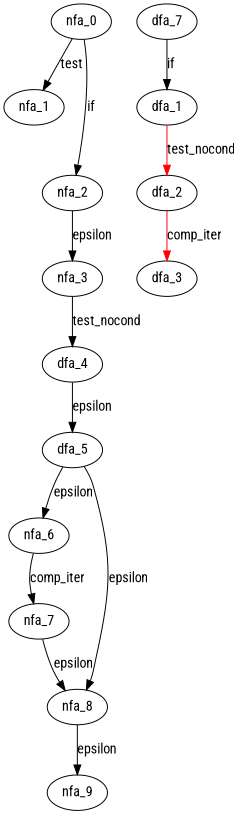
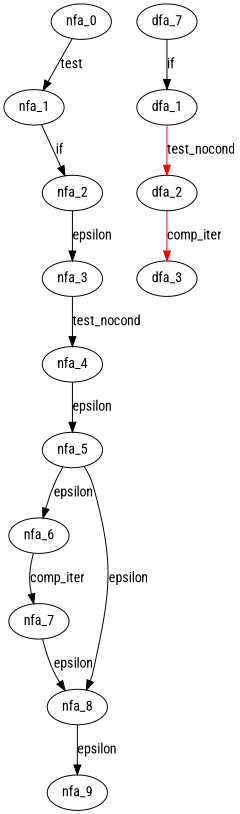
(86, 102) -> (51, 146)
(72, 364) -> (72, 364)
(72, 450) -> (72, 450)
